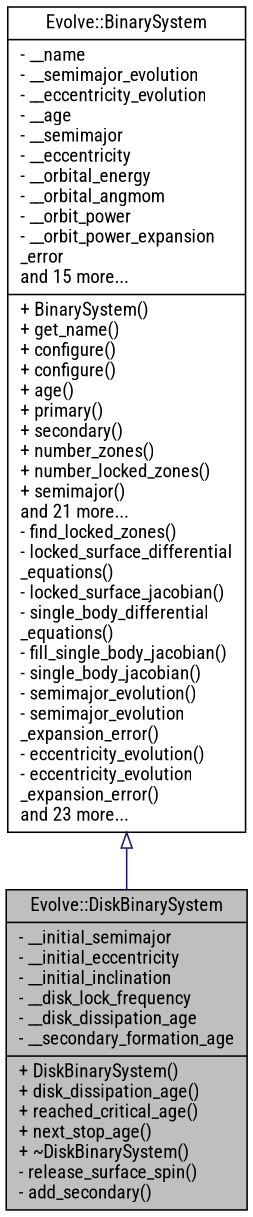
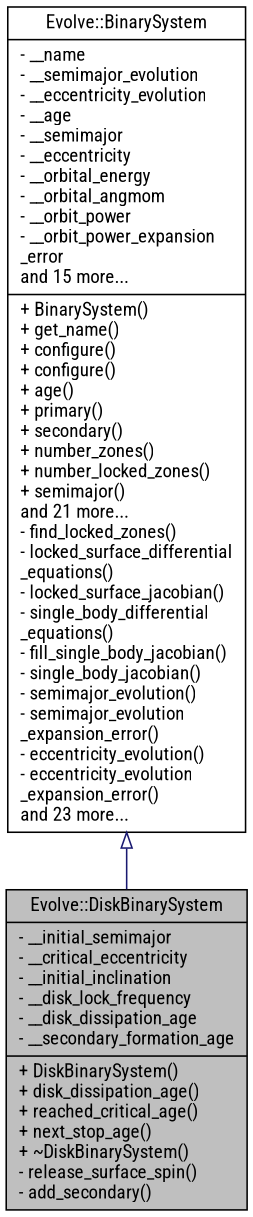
(99, 958) -> (103, 958)
